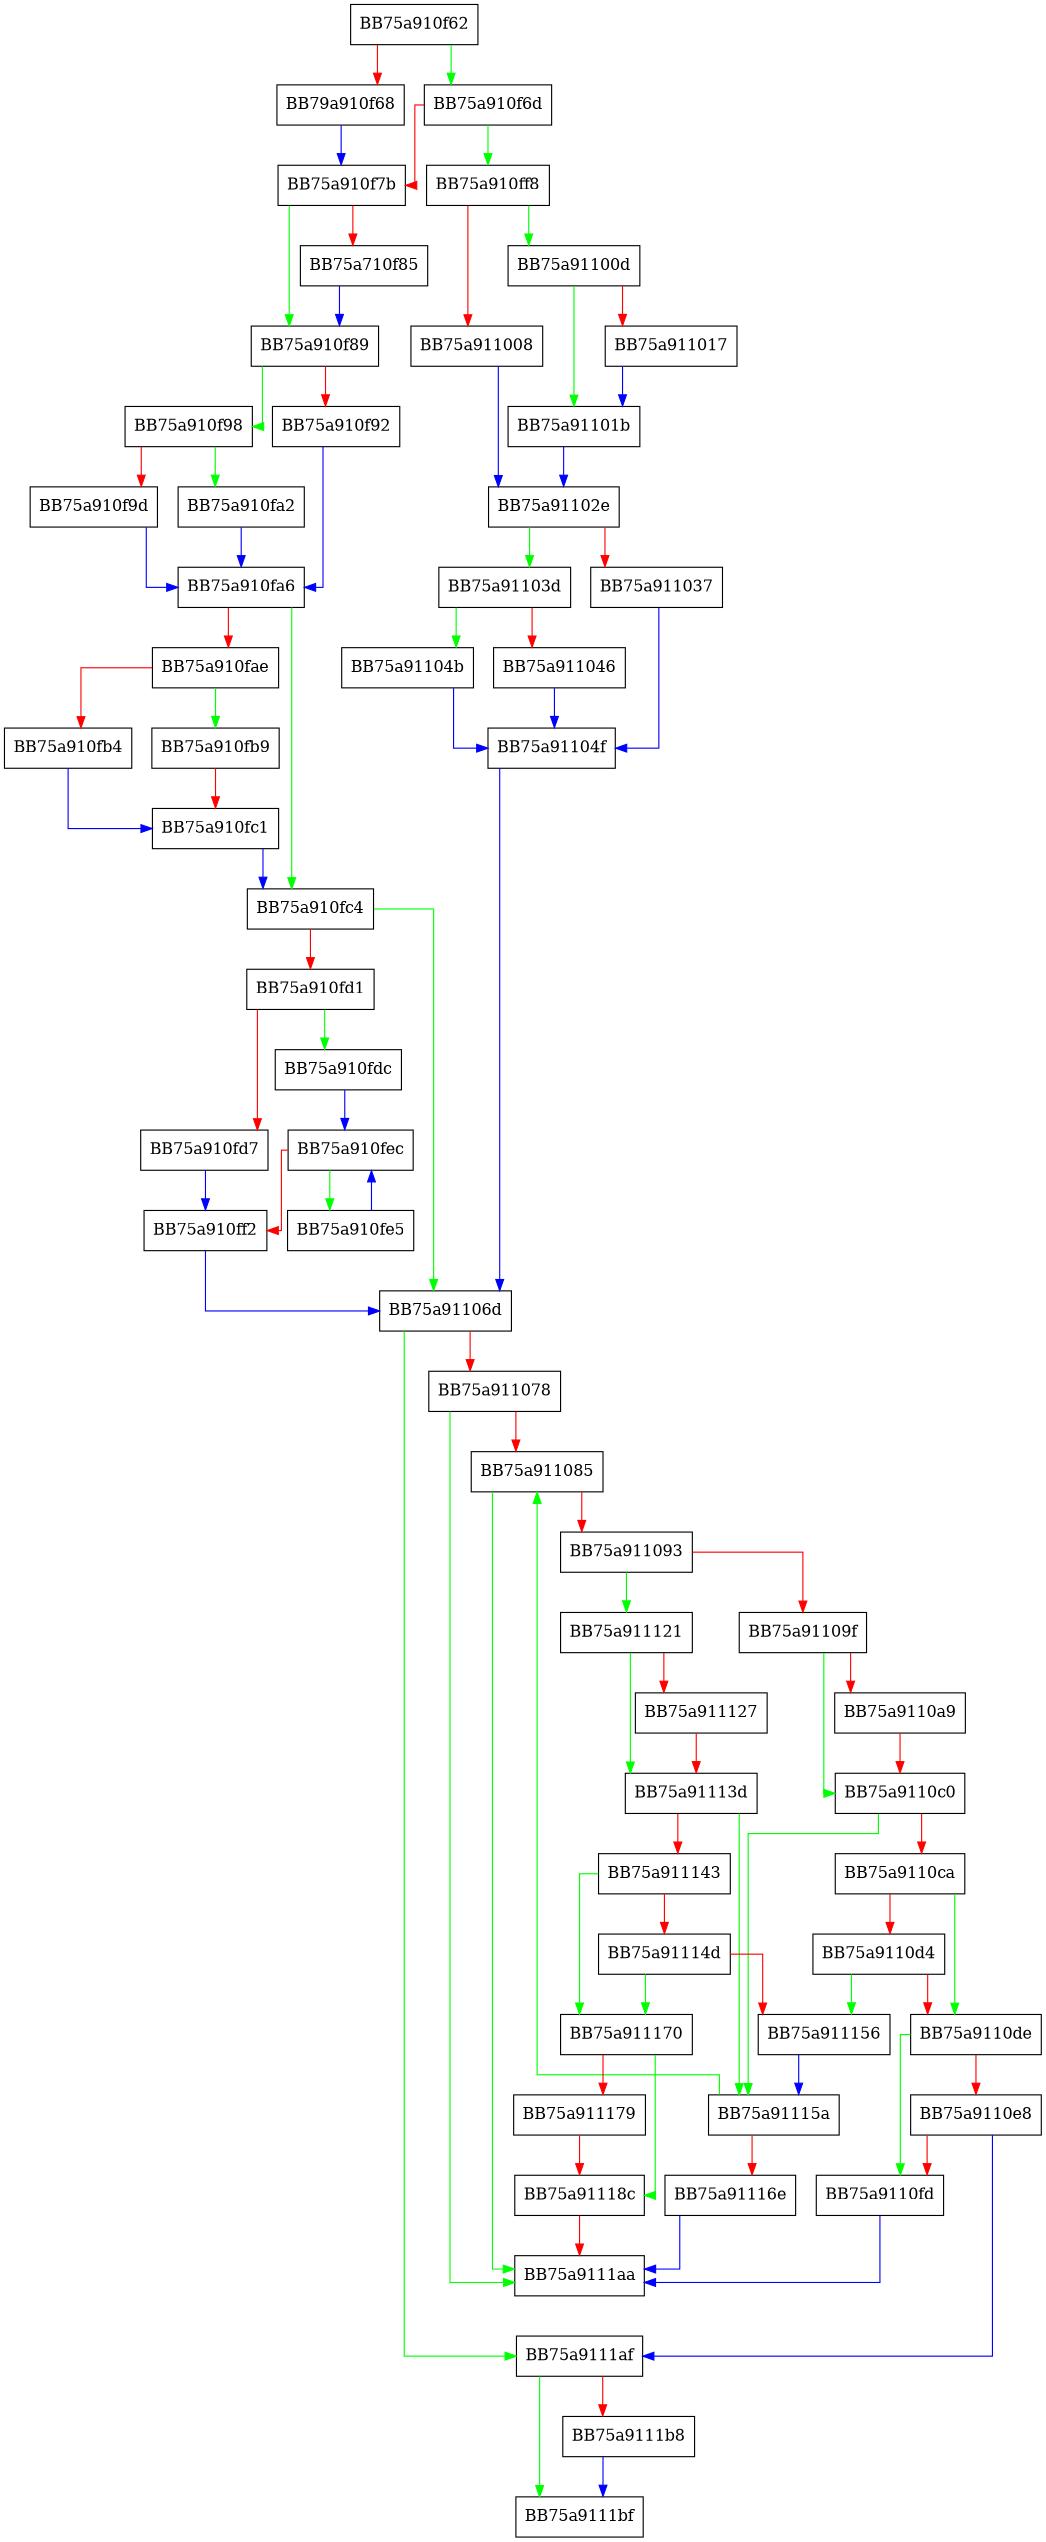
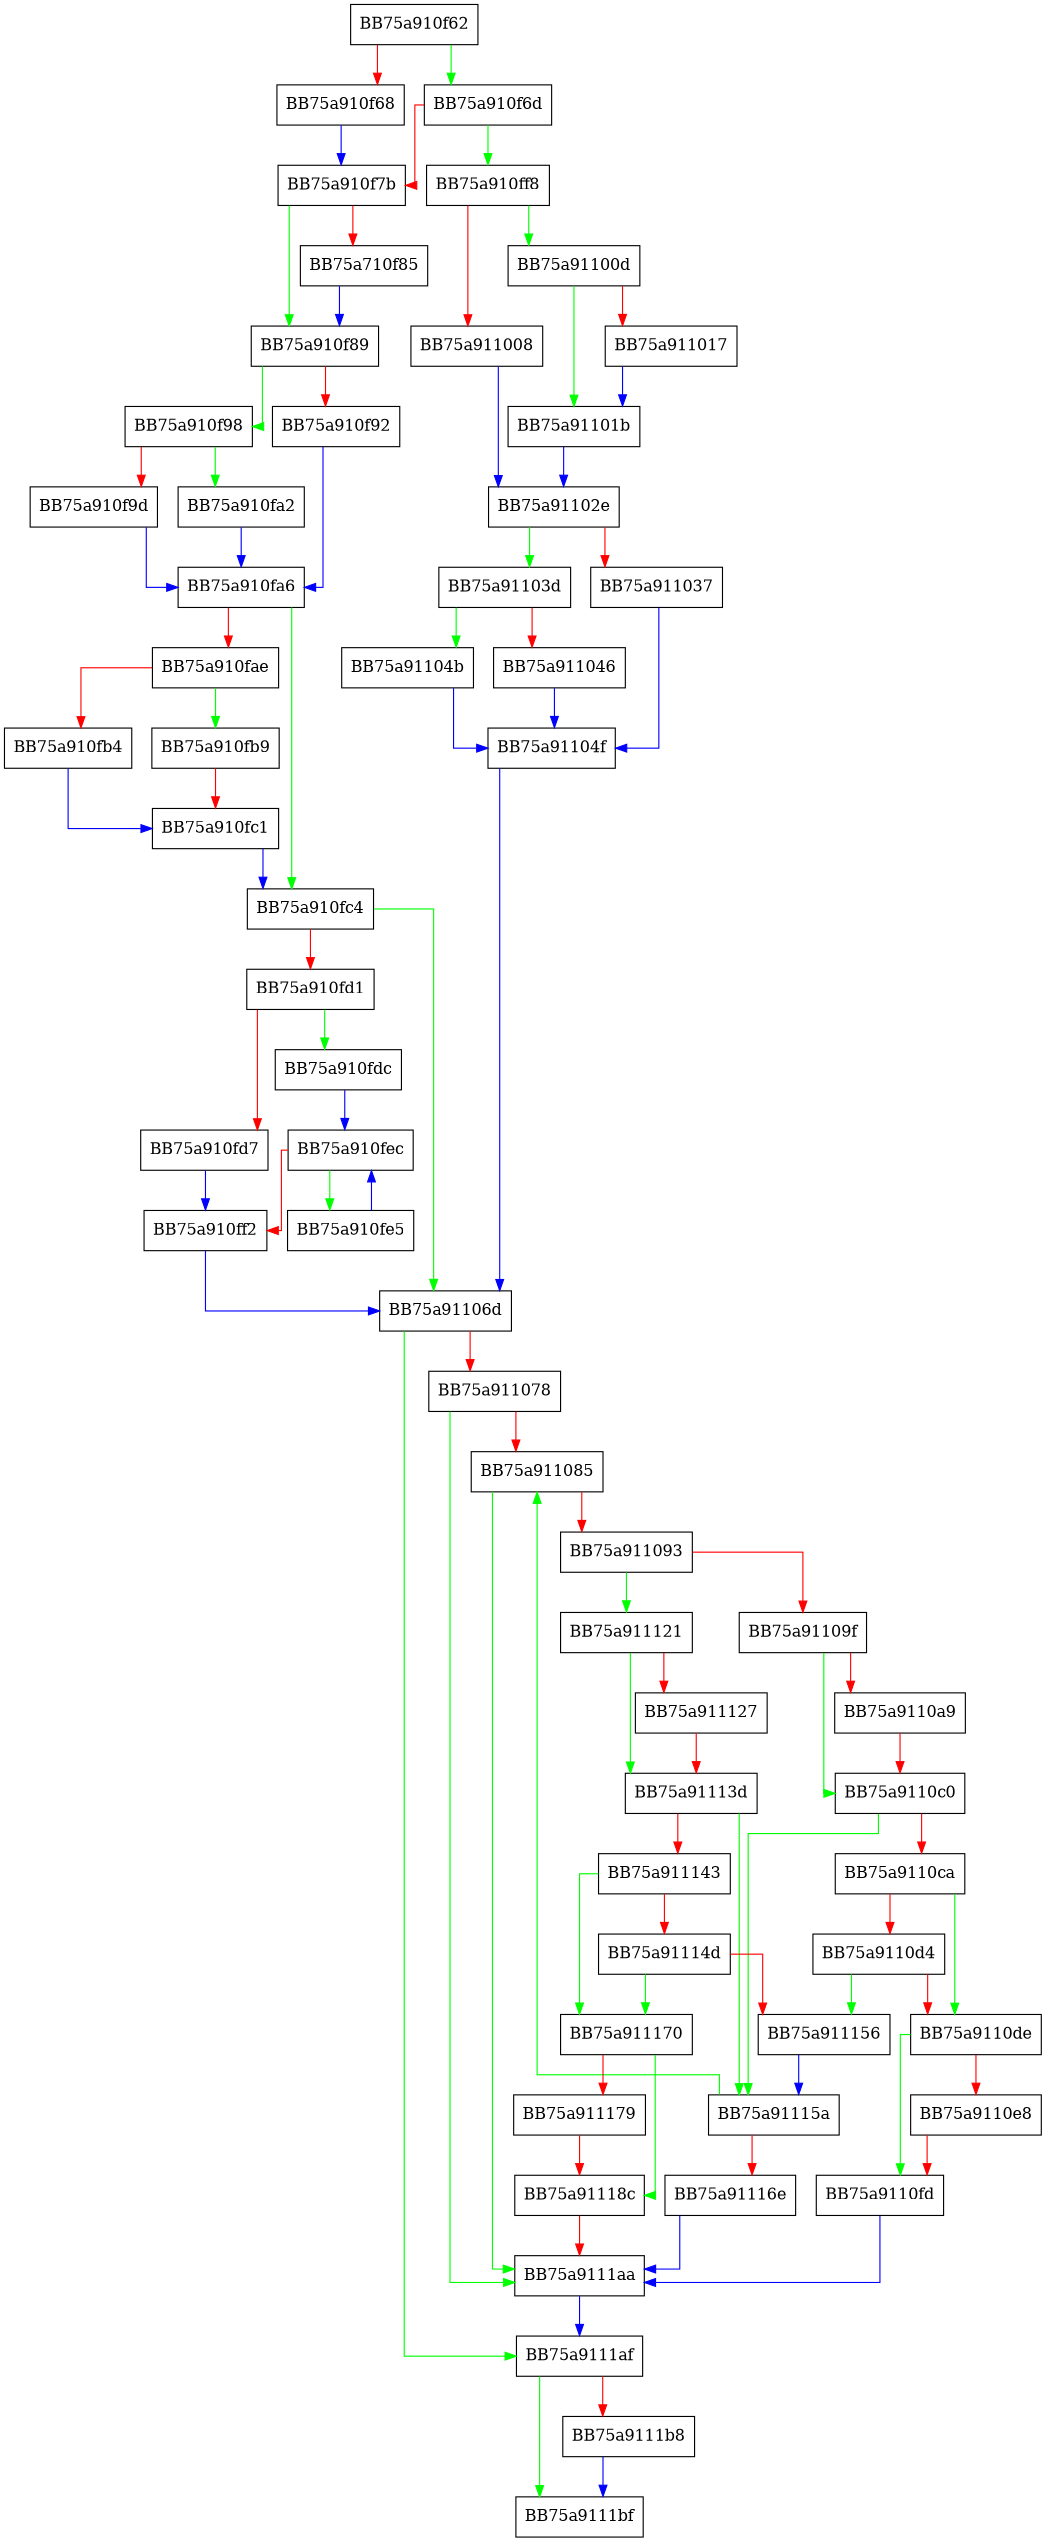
(341, 105) -> (341, 105)
(934, 2356) -> (580, 2310)
